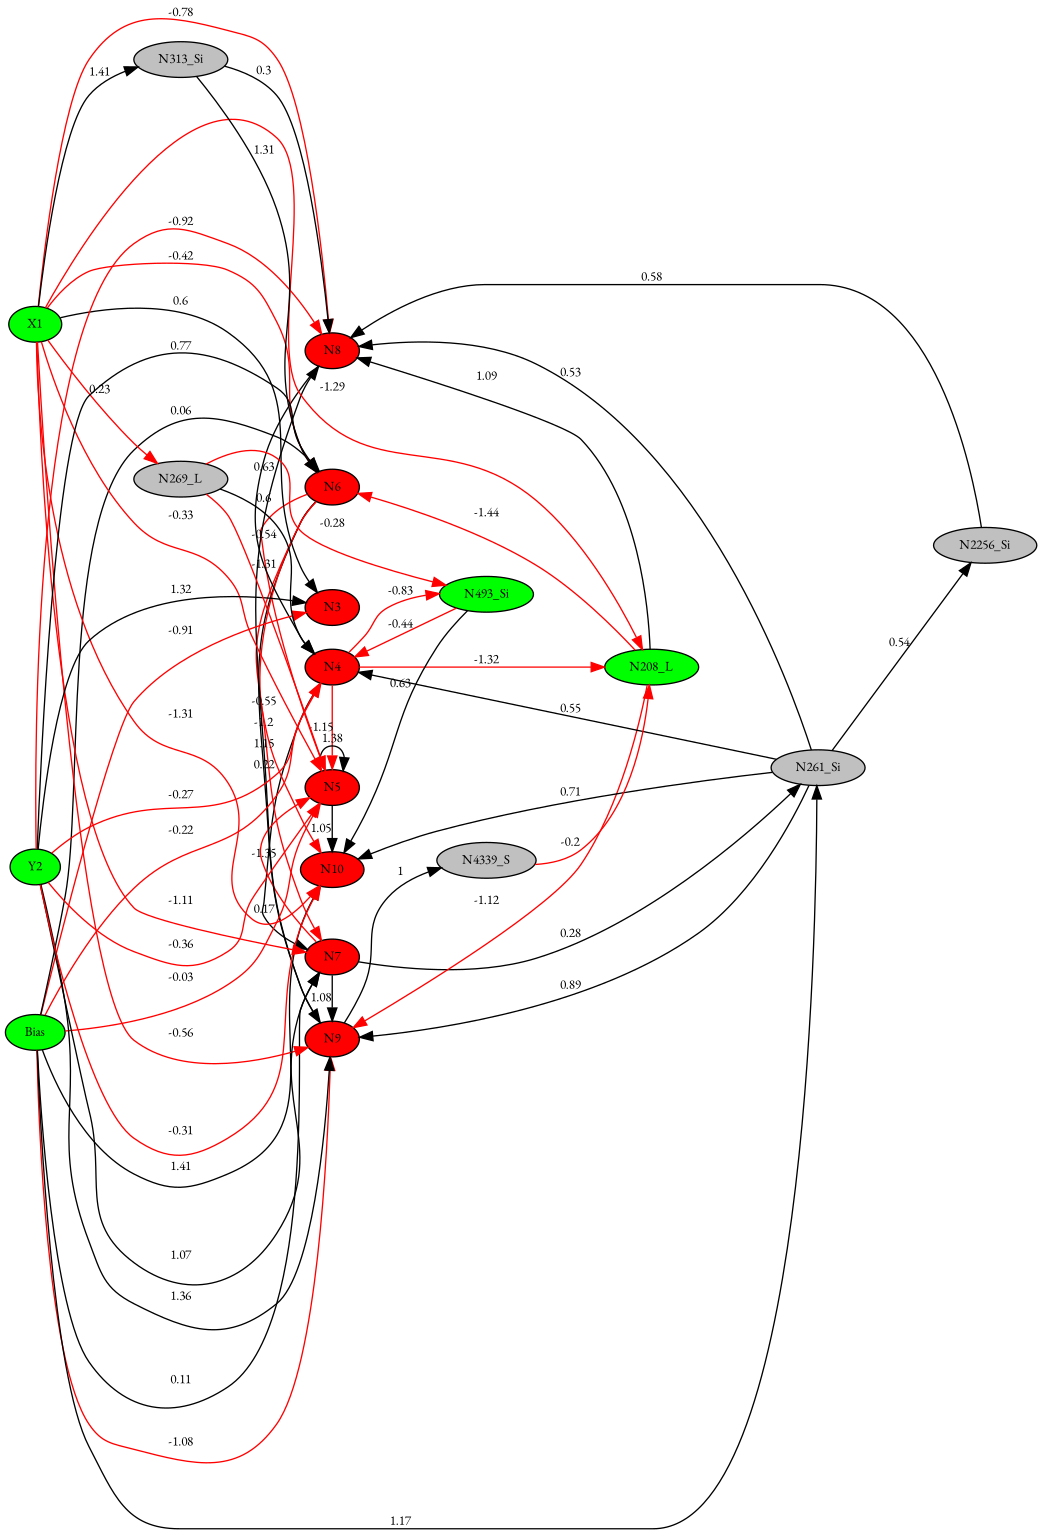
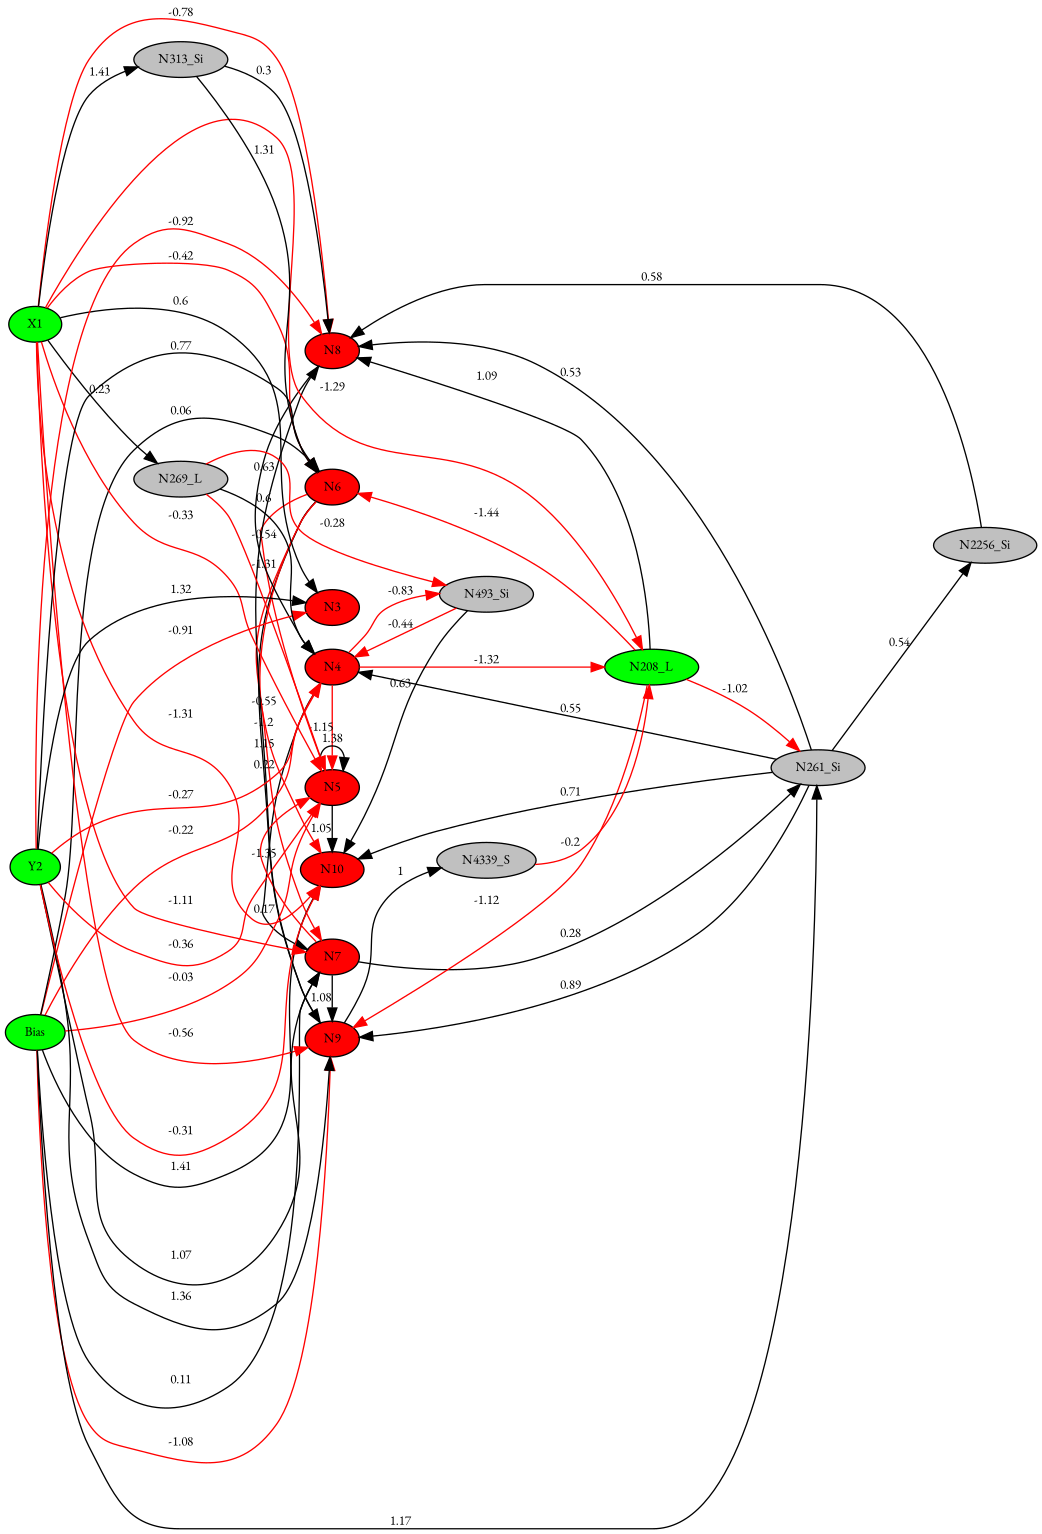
(97, 403) -> (97, 403)
(486, 594) -> (486, 594)
none -> (741, 706)
